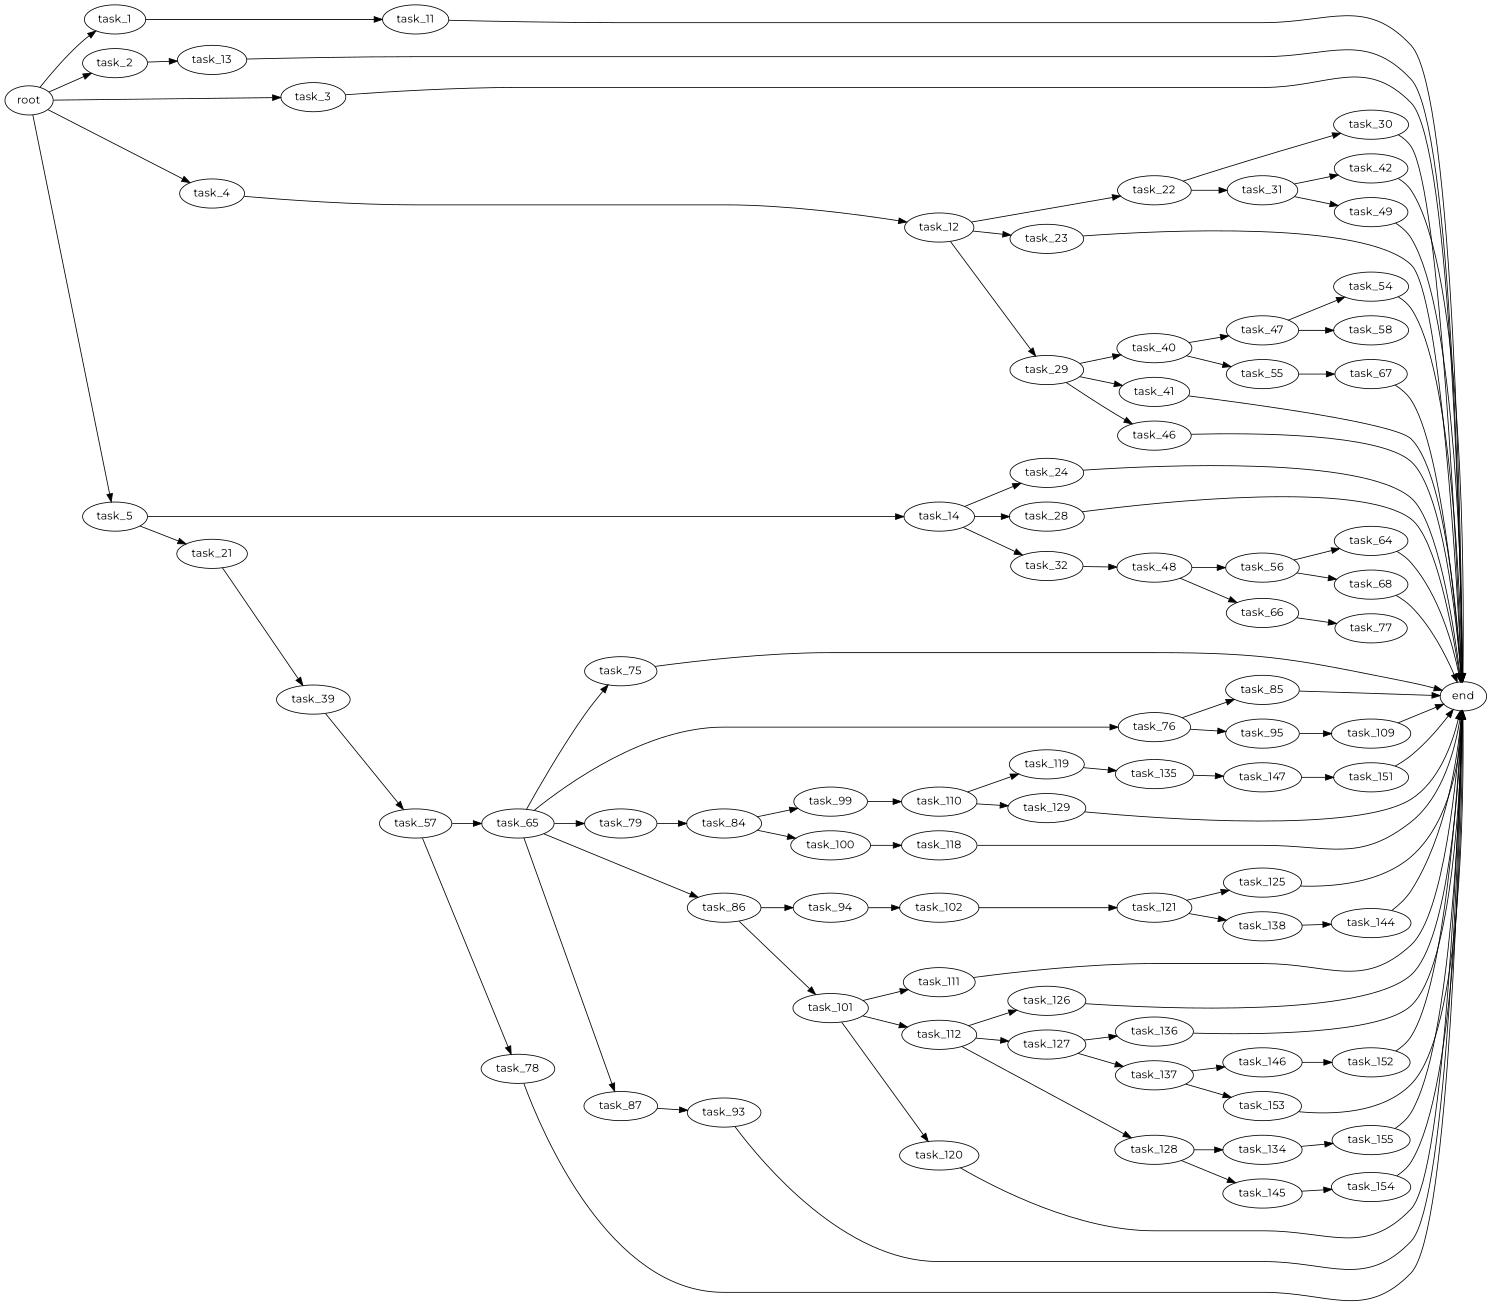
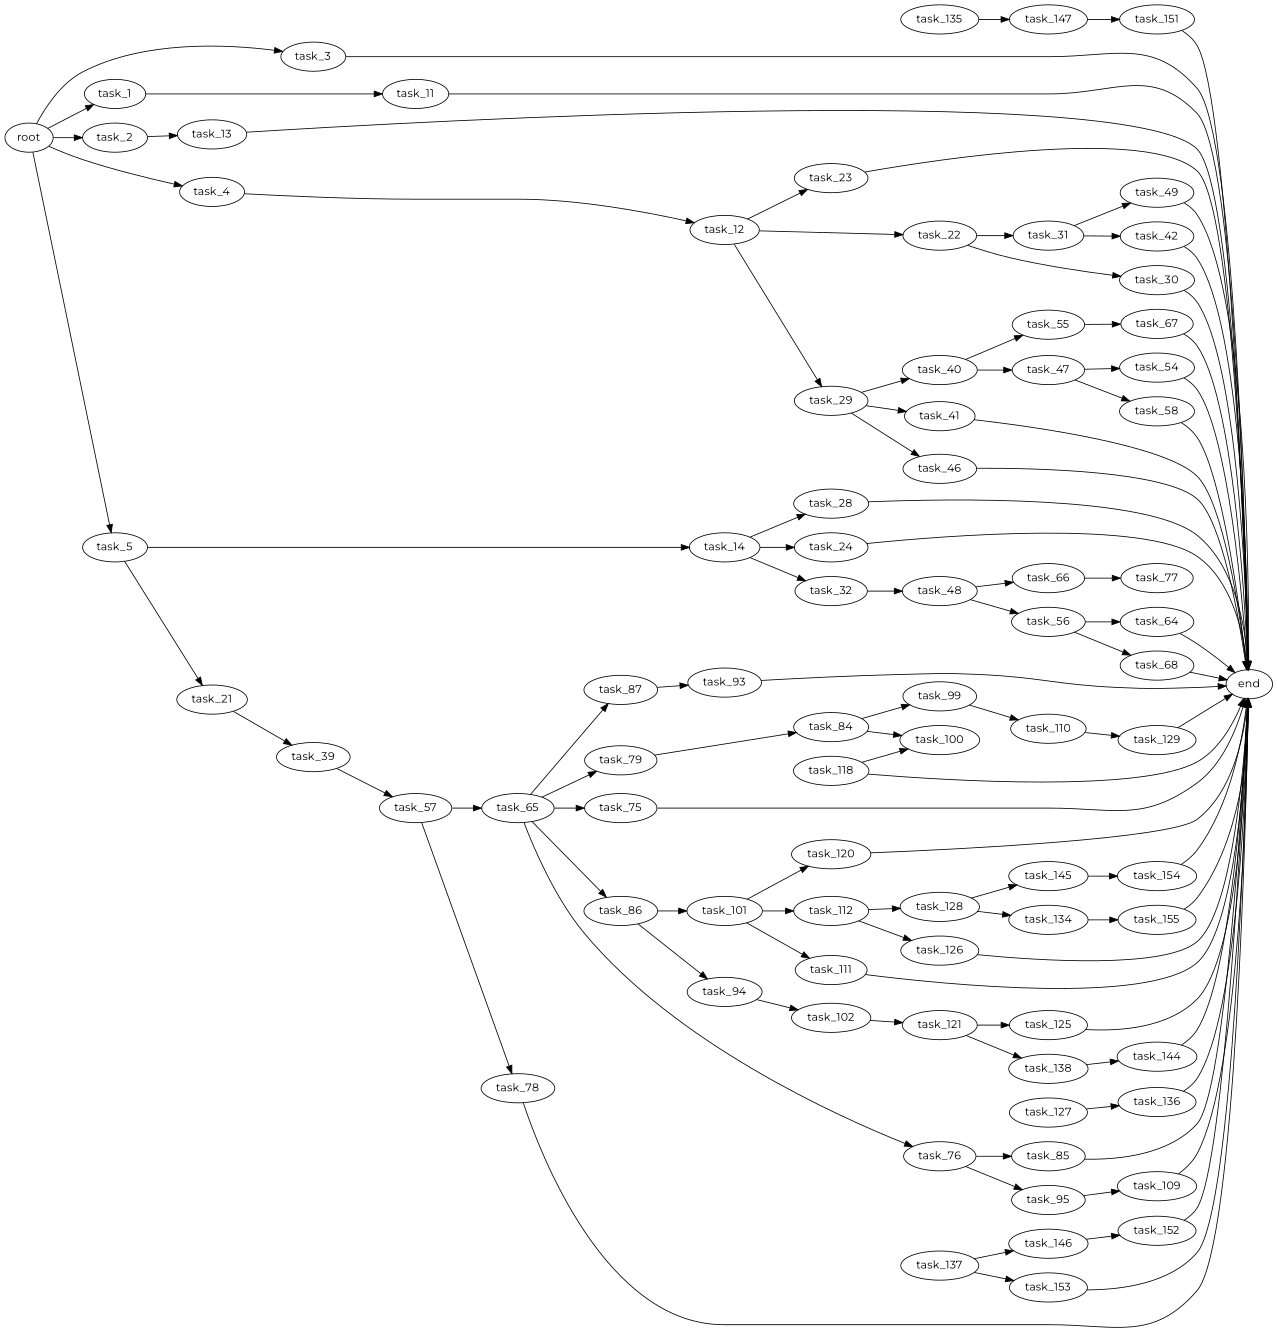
none -> (1225, 524)
(1047, 764) -> none
(882, 845) -> (881, 757)
(988, 1039) -> none
(1097, 1059) -> none
